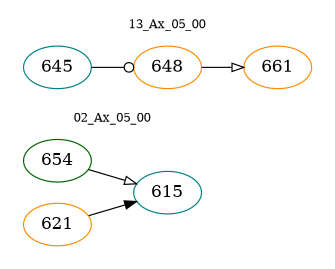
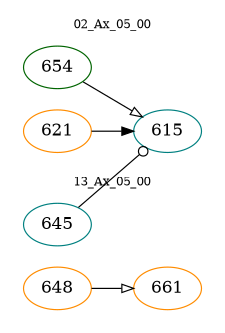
(108, 67) -> (109, 181)
